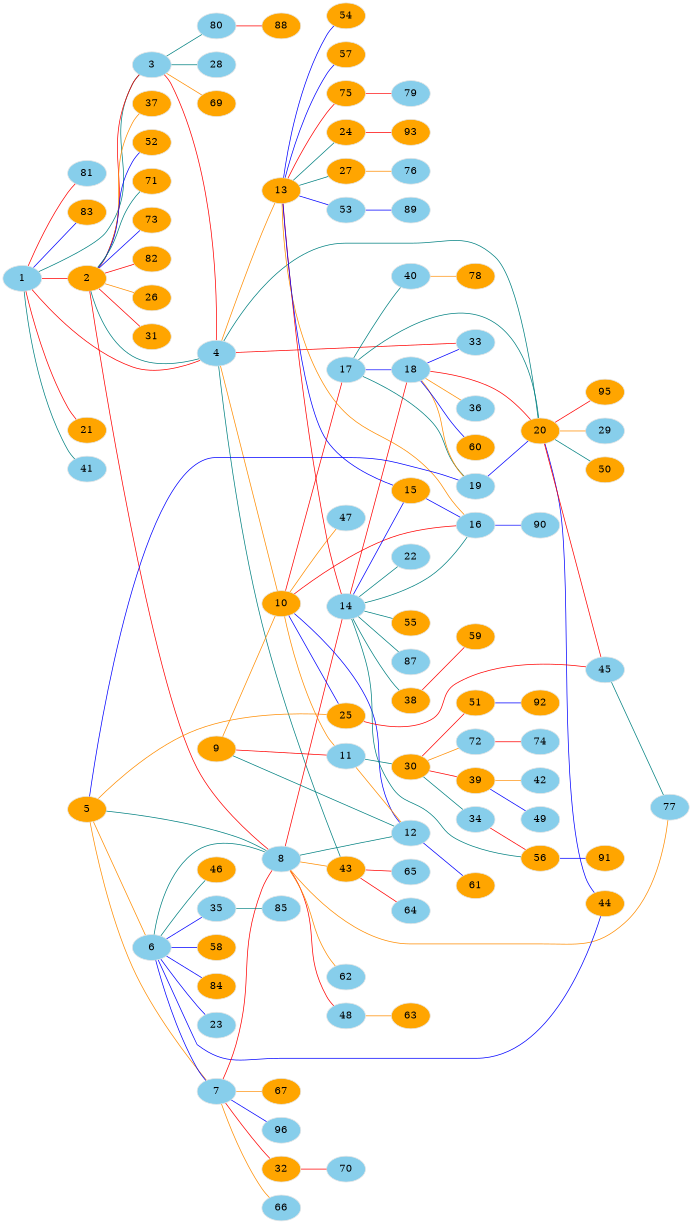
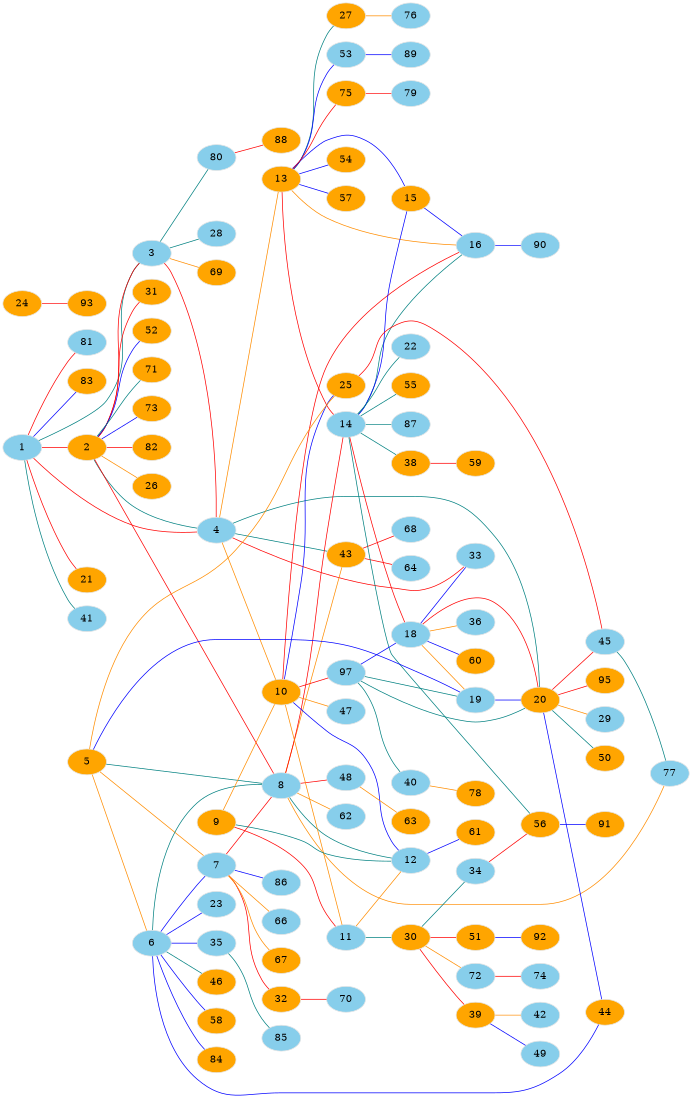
(152, 104) -> none
(314, 161) -> none
(346, 370) -> (346, 673)
(411, 872) -> (411, 529)
(281, 1130) -> (281, 883)
